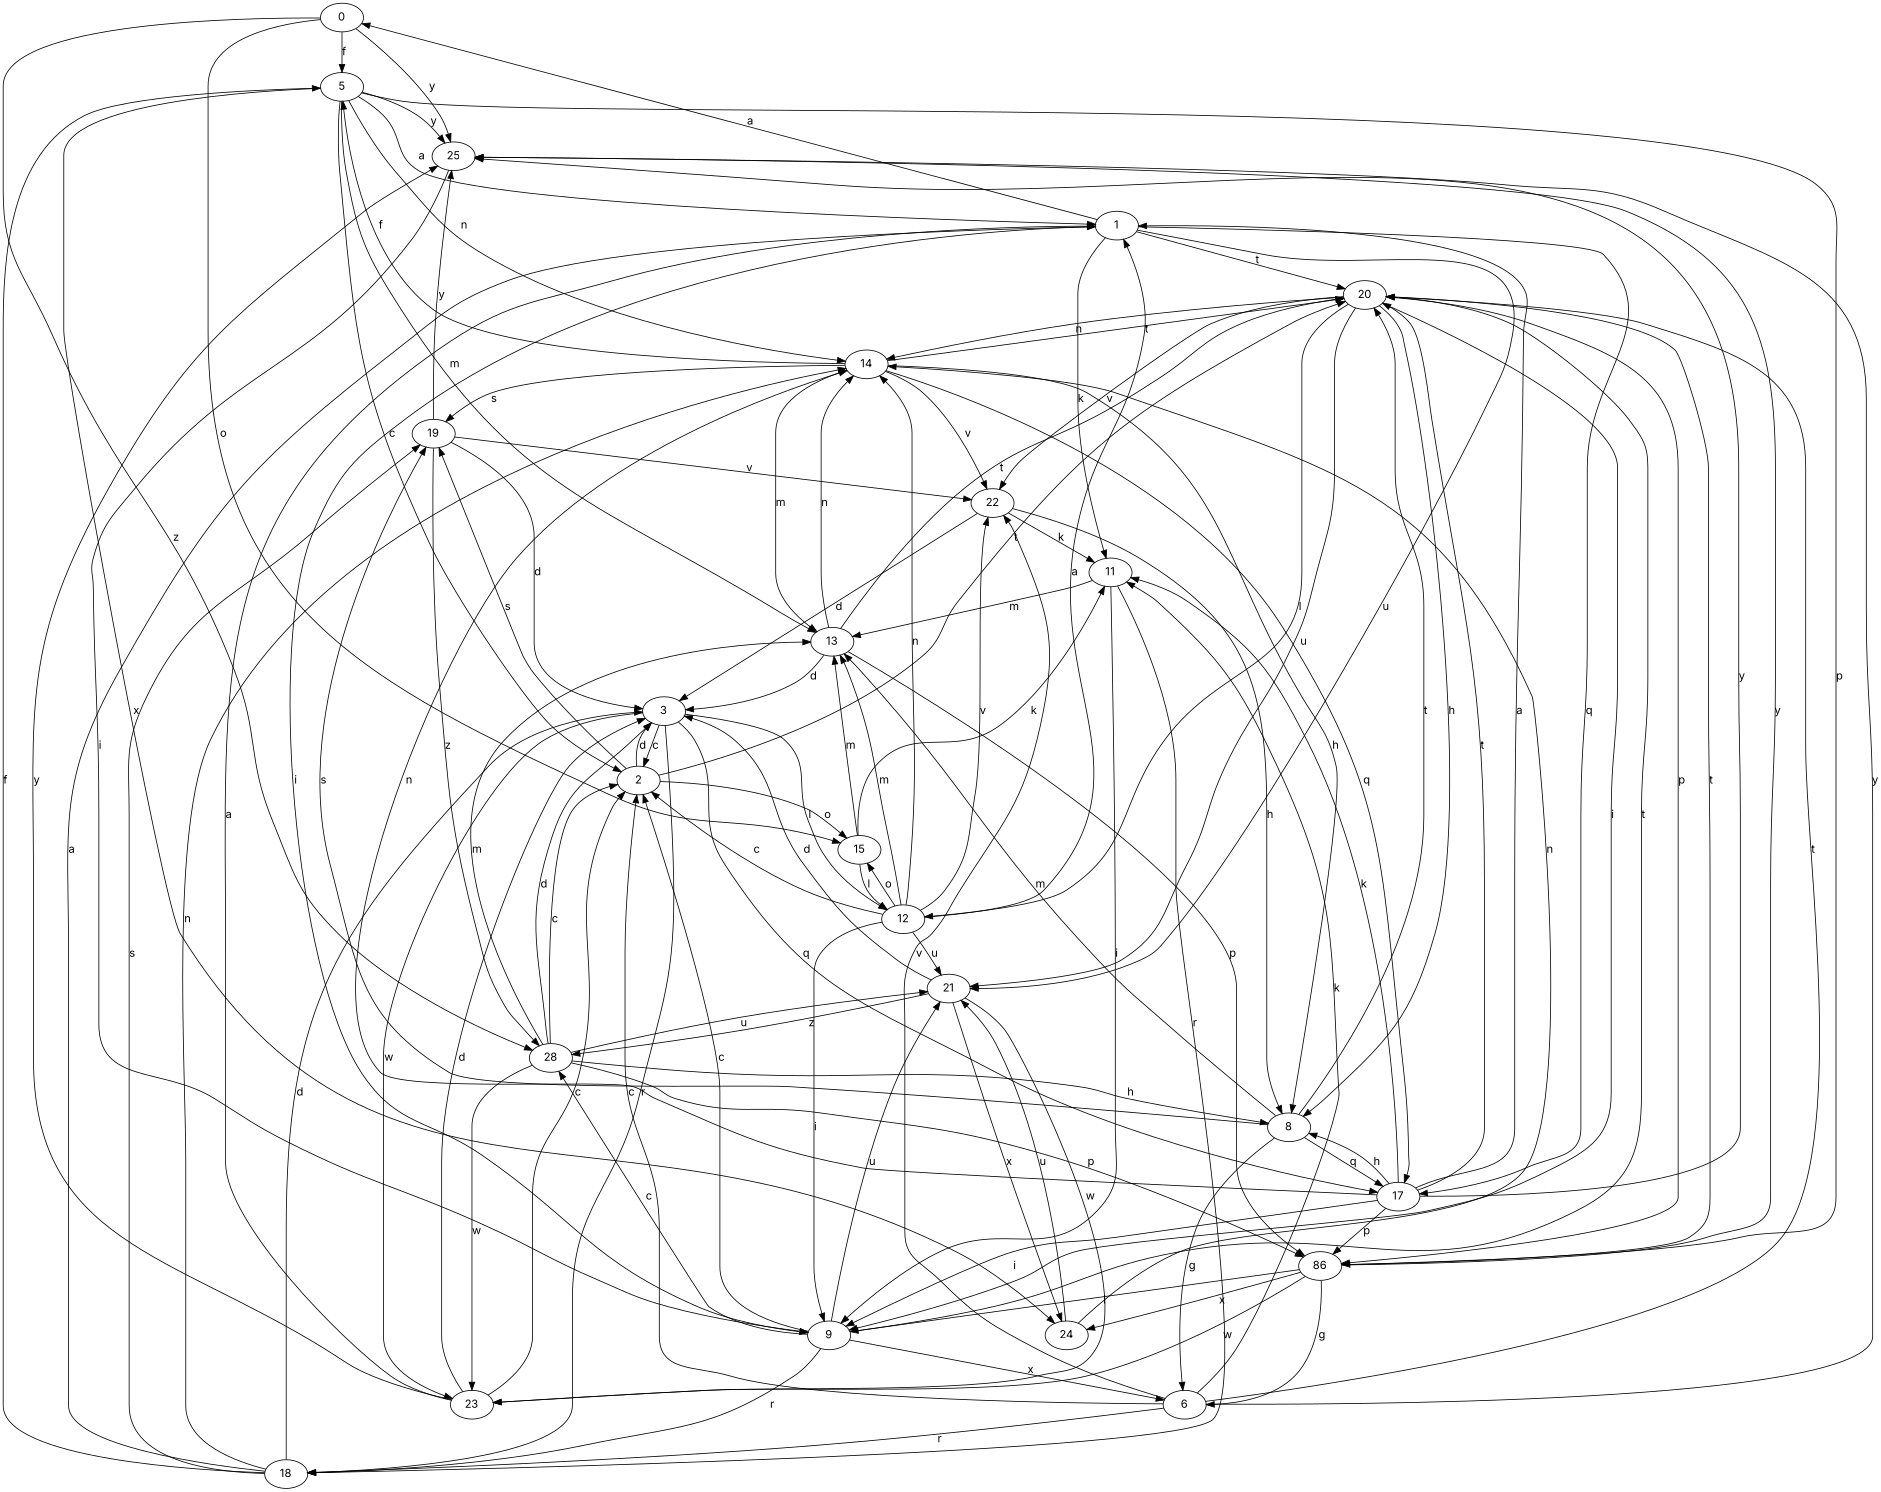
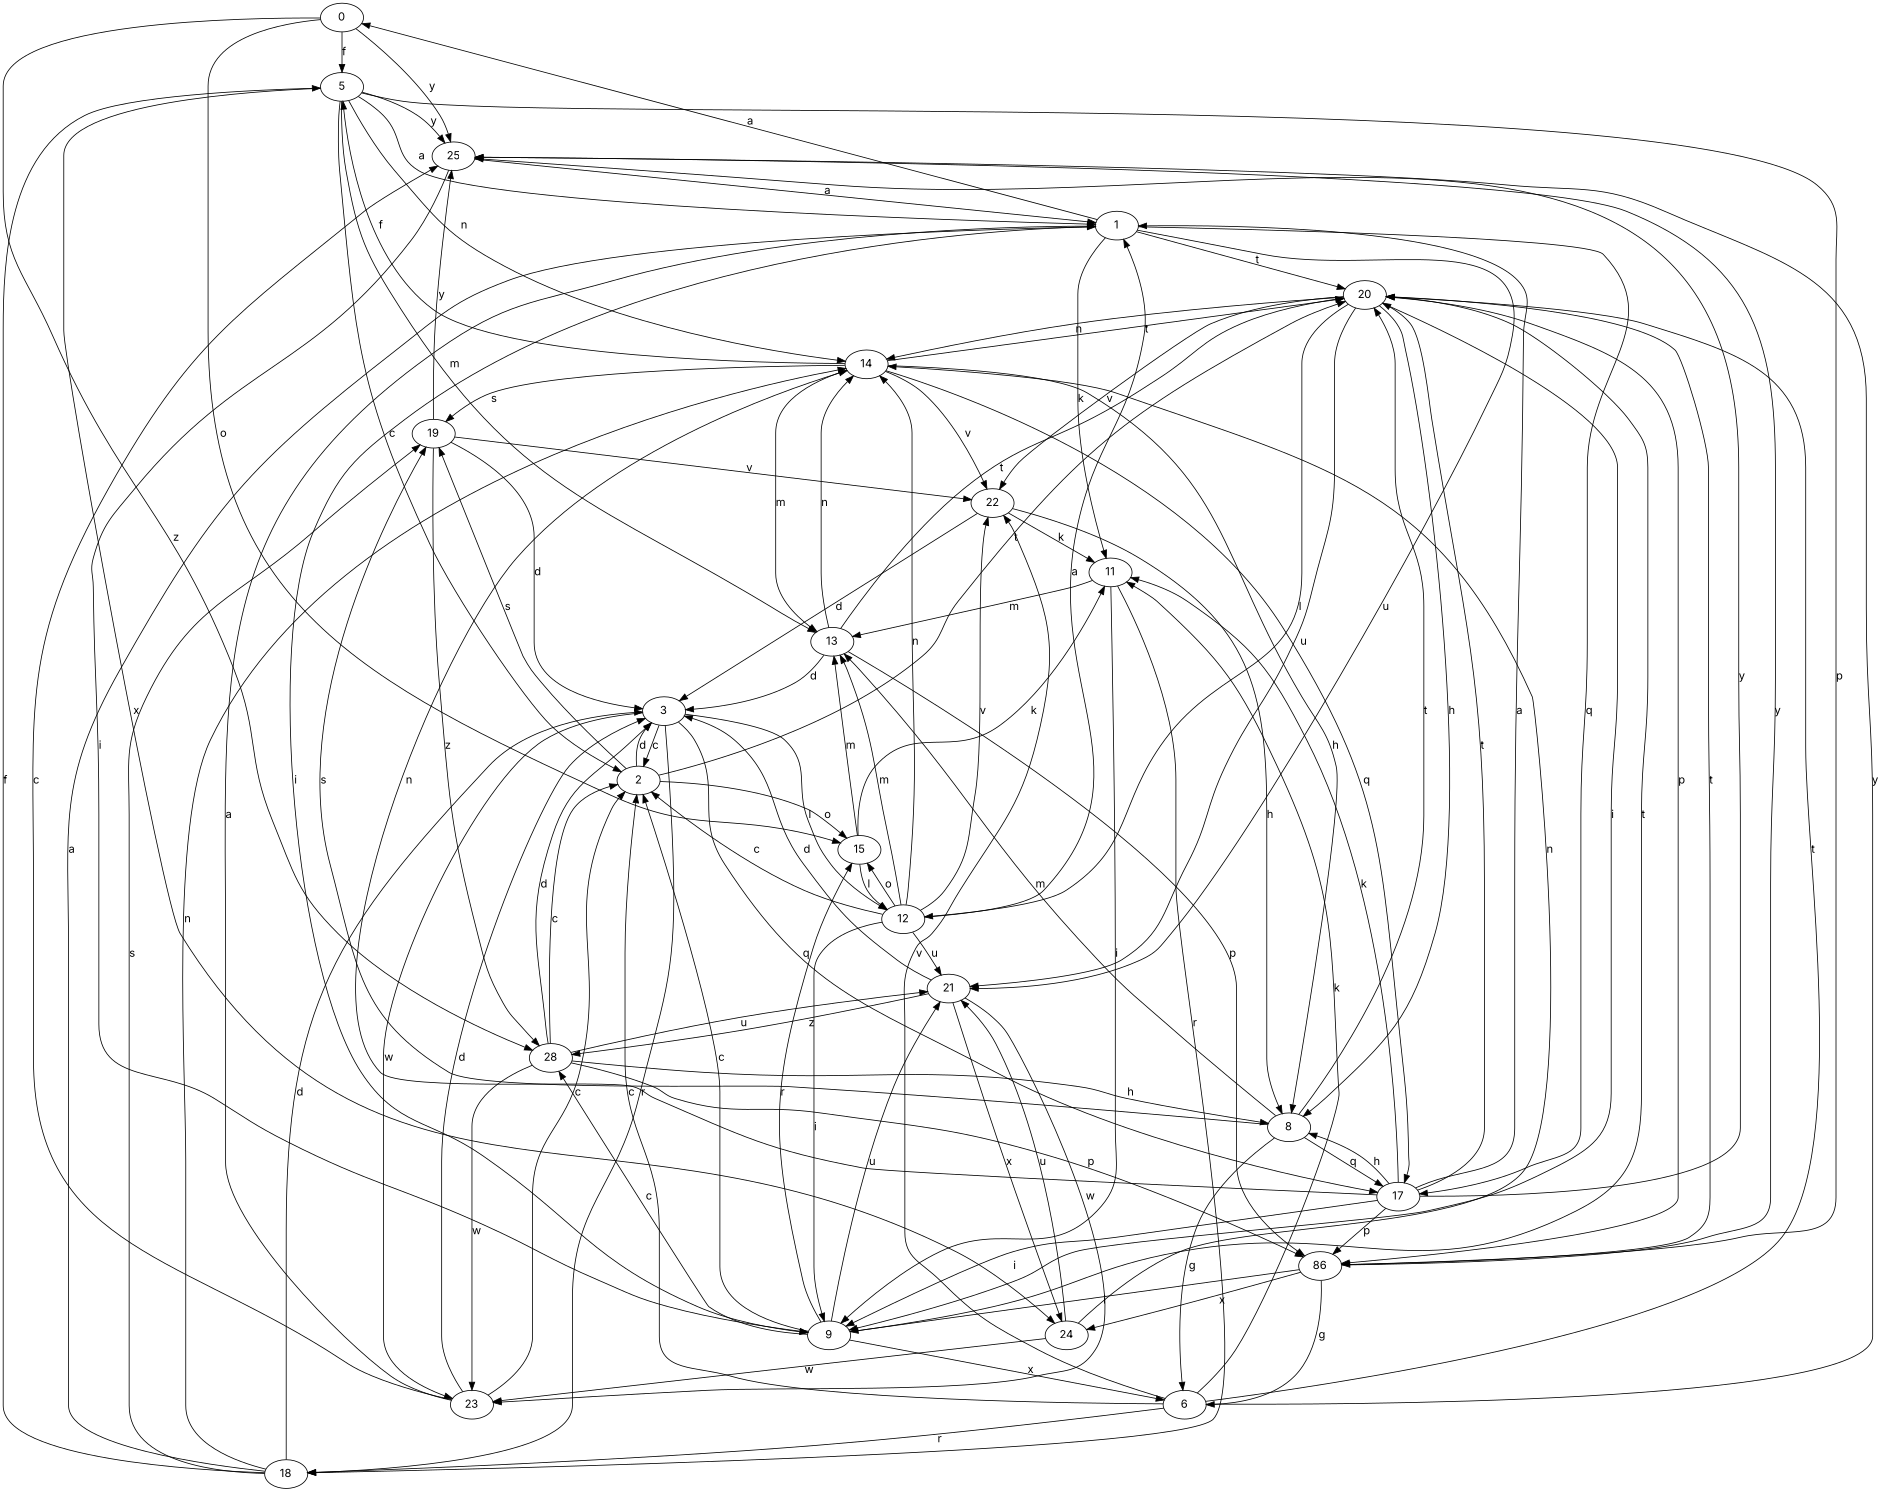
none -> (781, 191)
(515, 731) -> none
(37, 780) -> (37, 780)
(1018, 1385) -> (773, 1370)
(580, 1446) -> (781, 1094)
